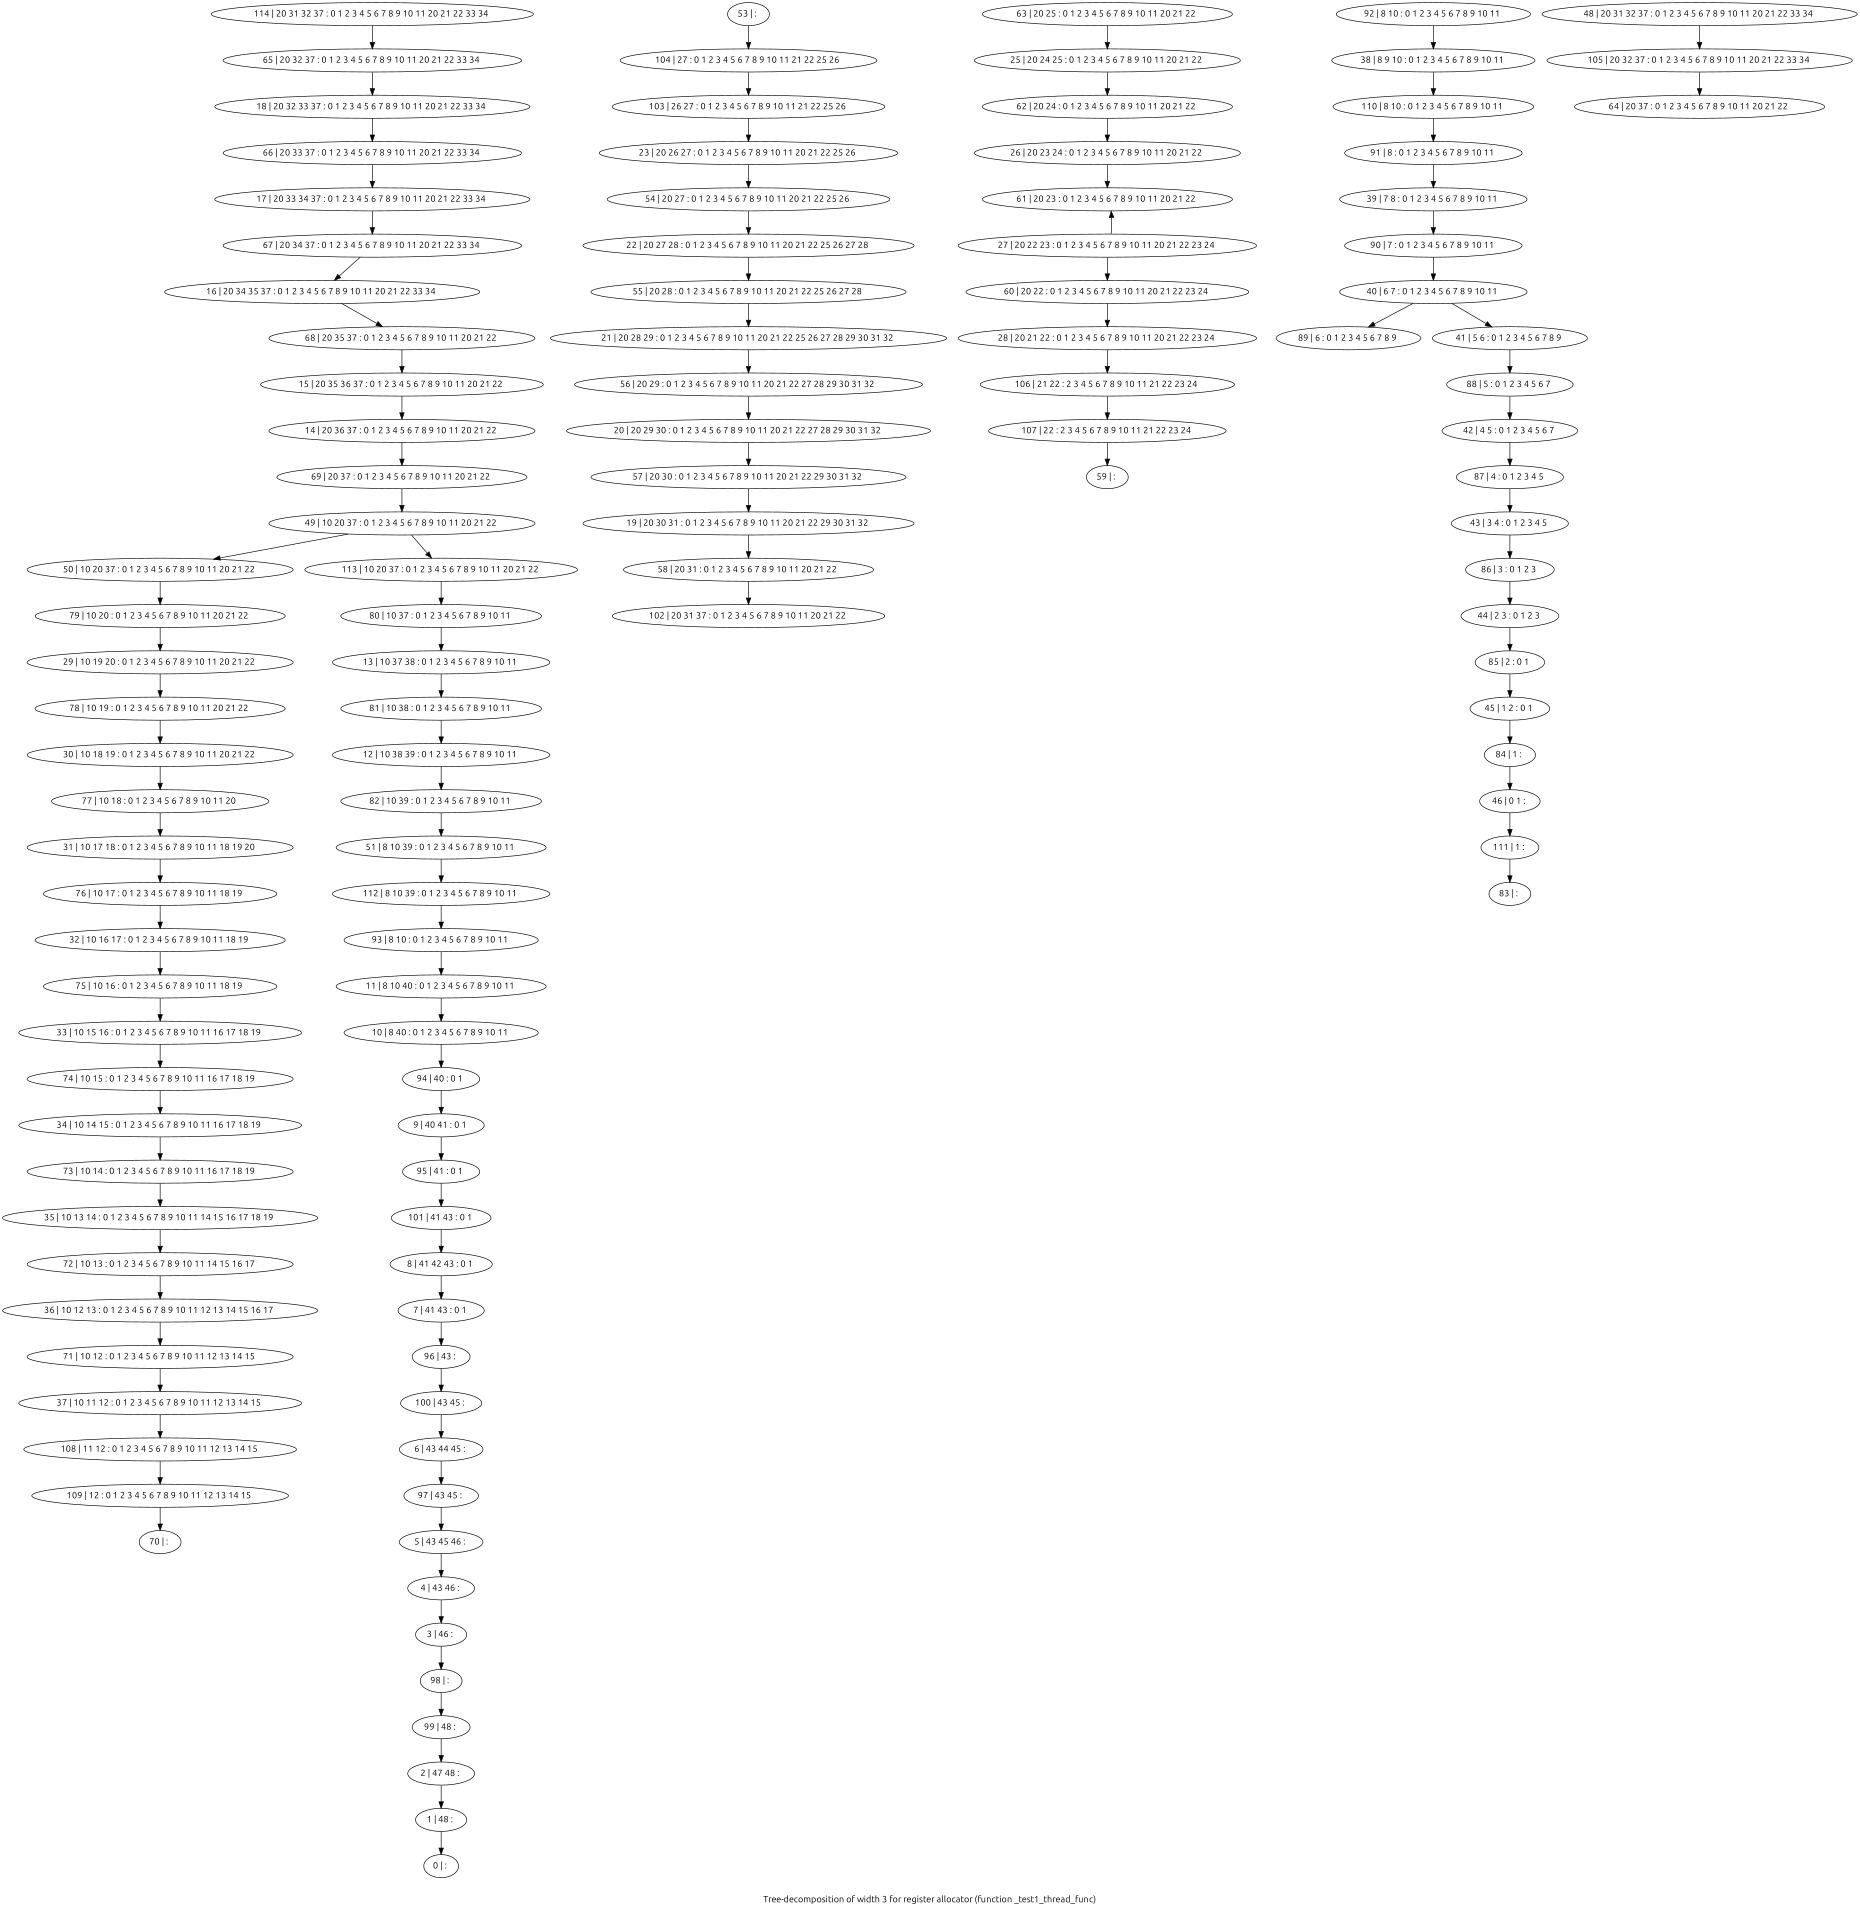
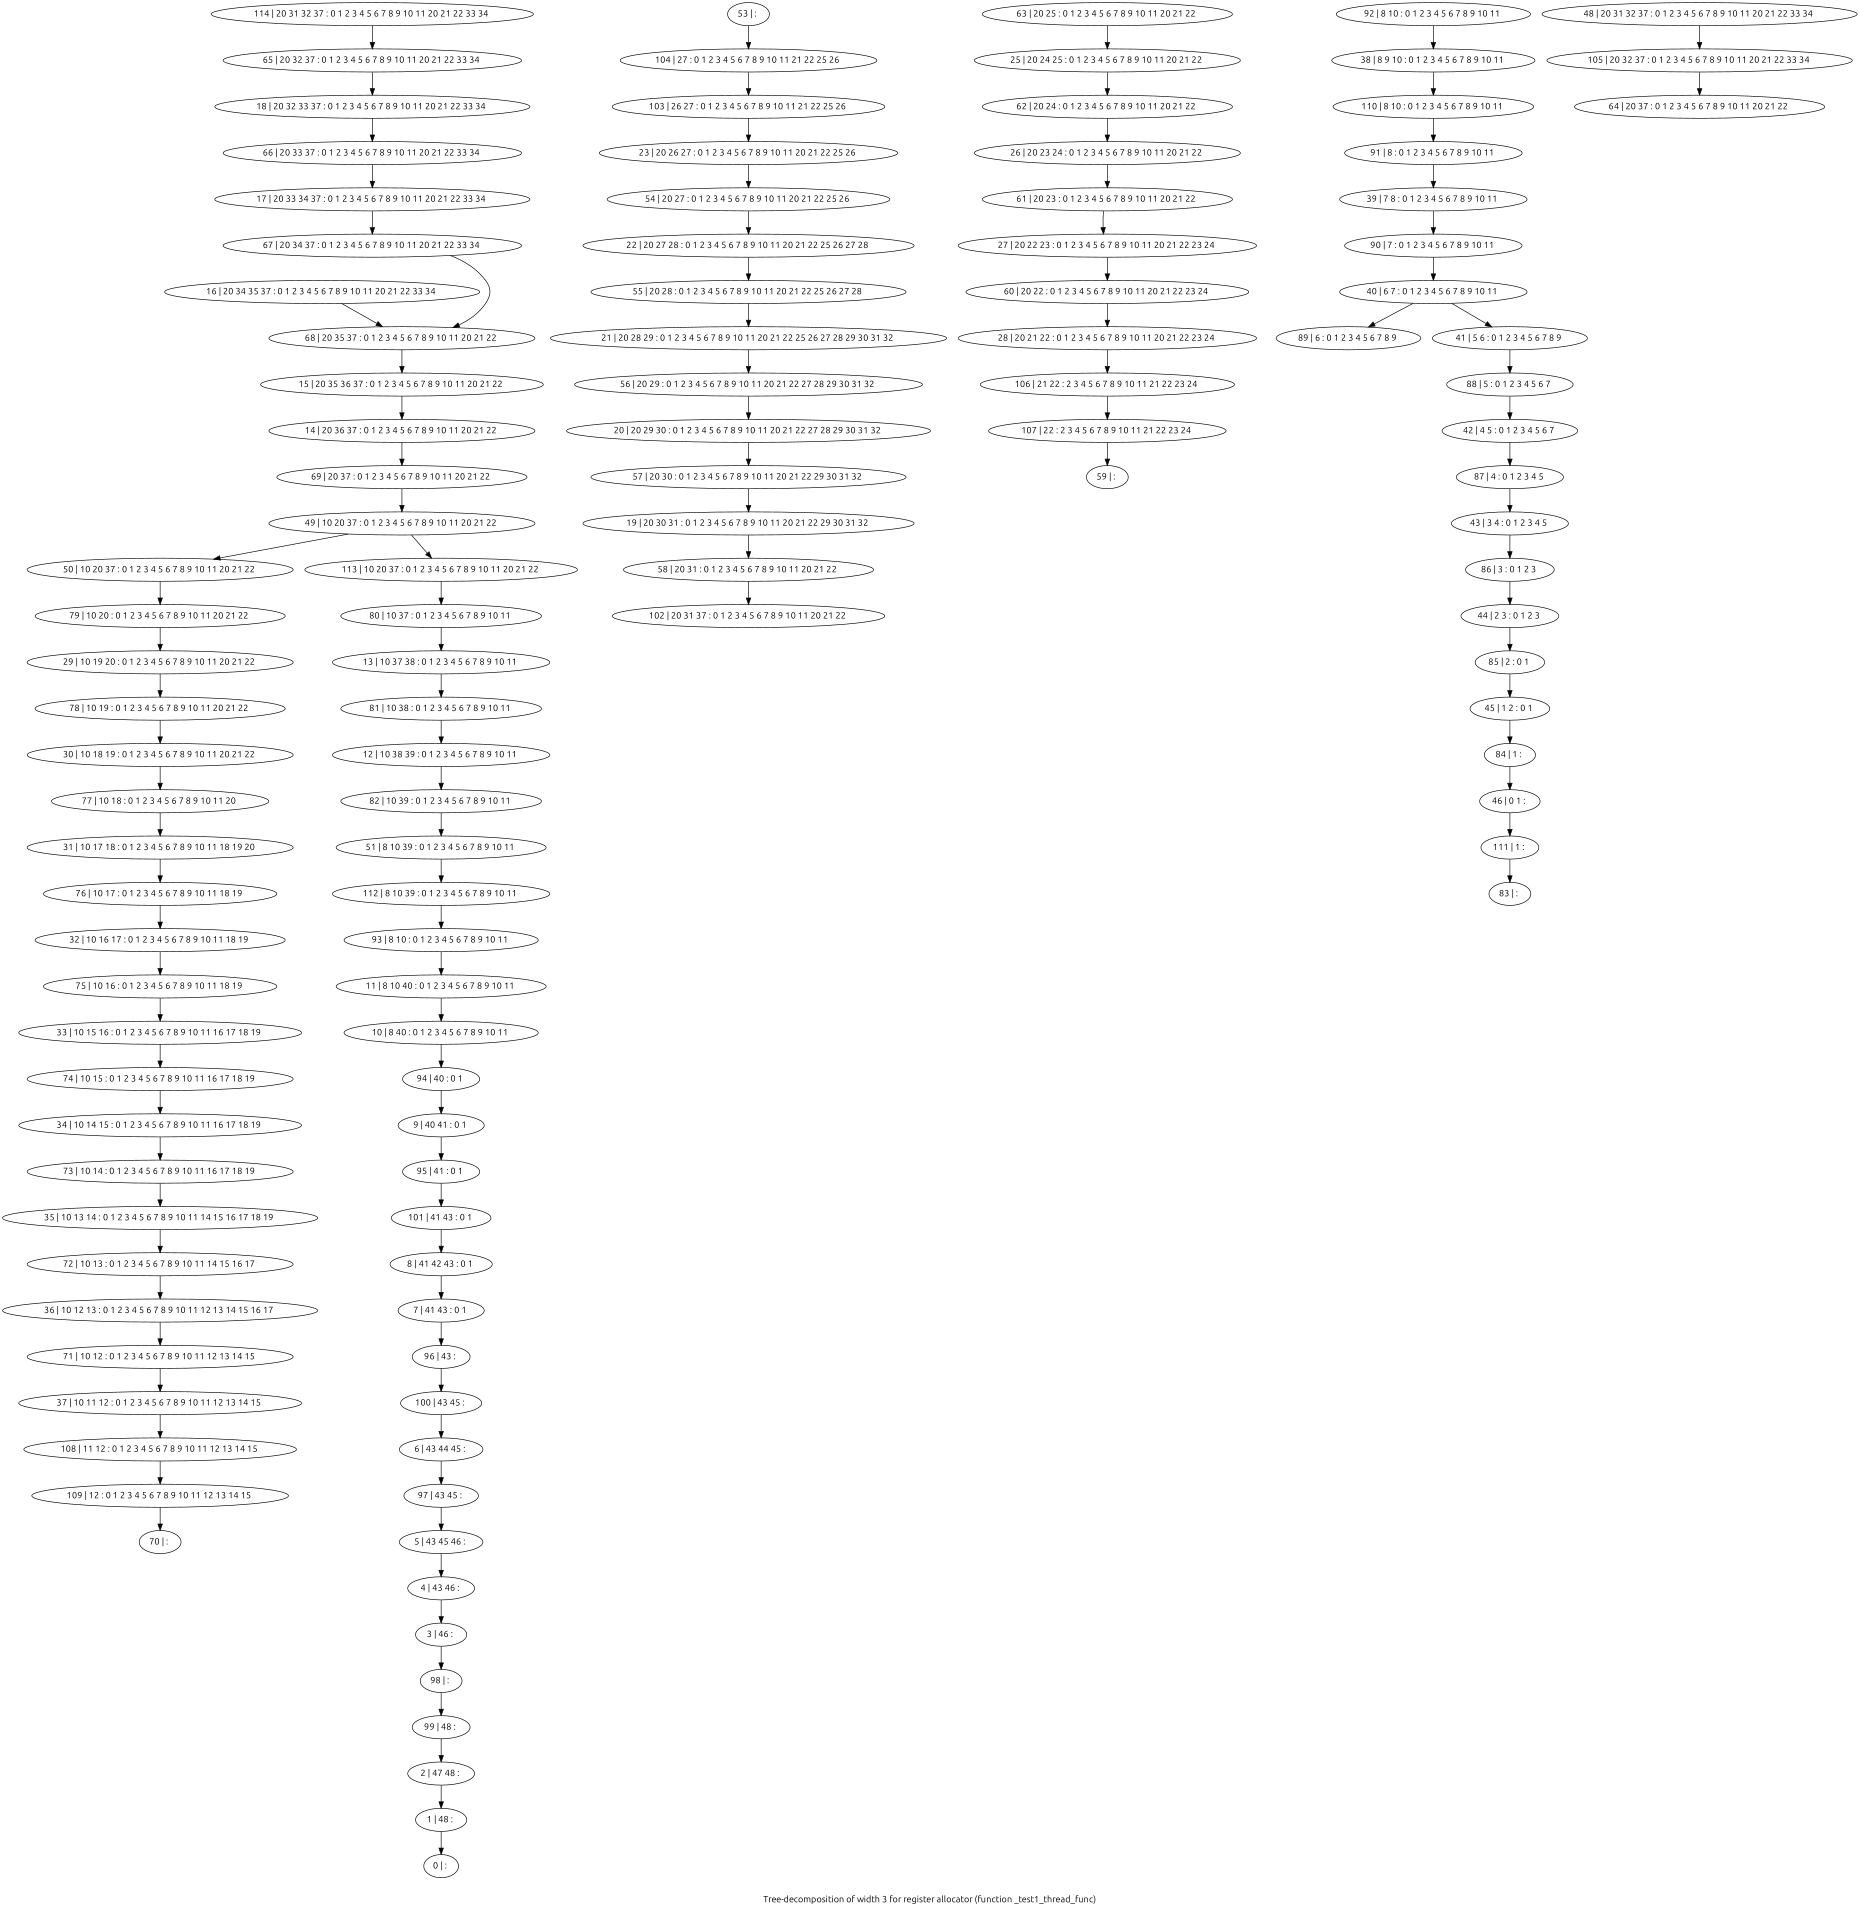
(1112, 226) -> (1103, 219)
(350, 267) -> (489, 287)
